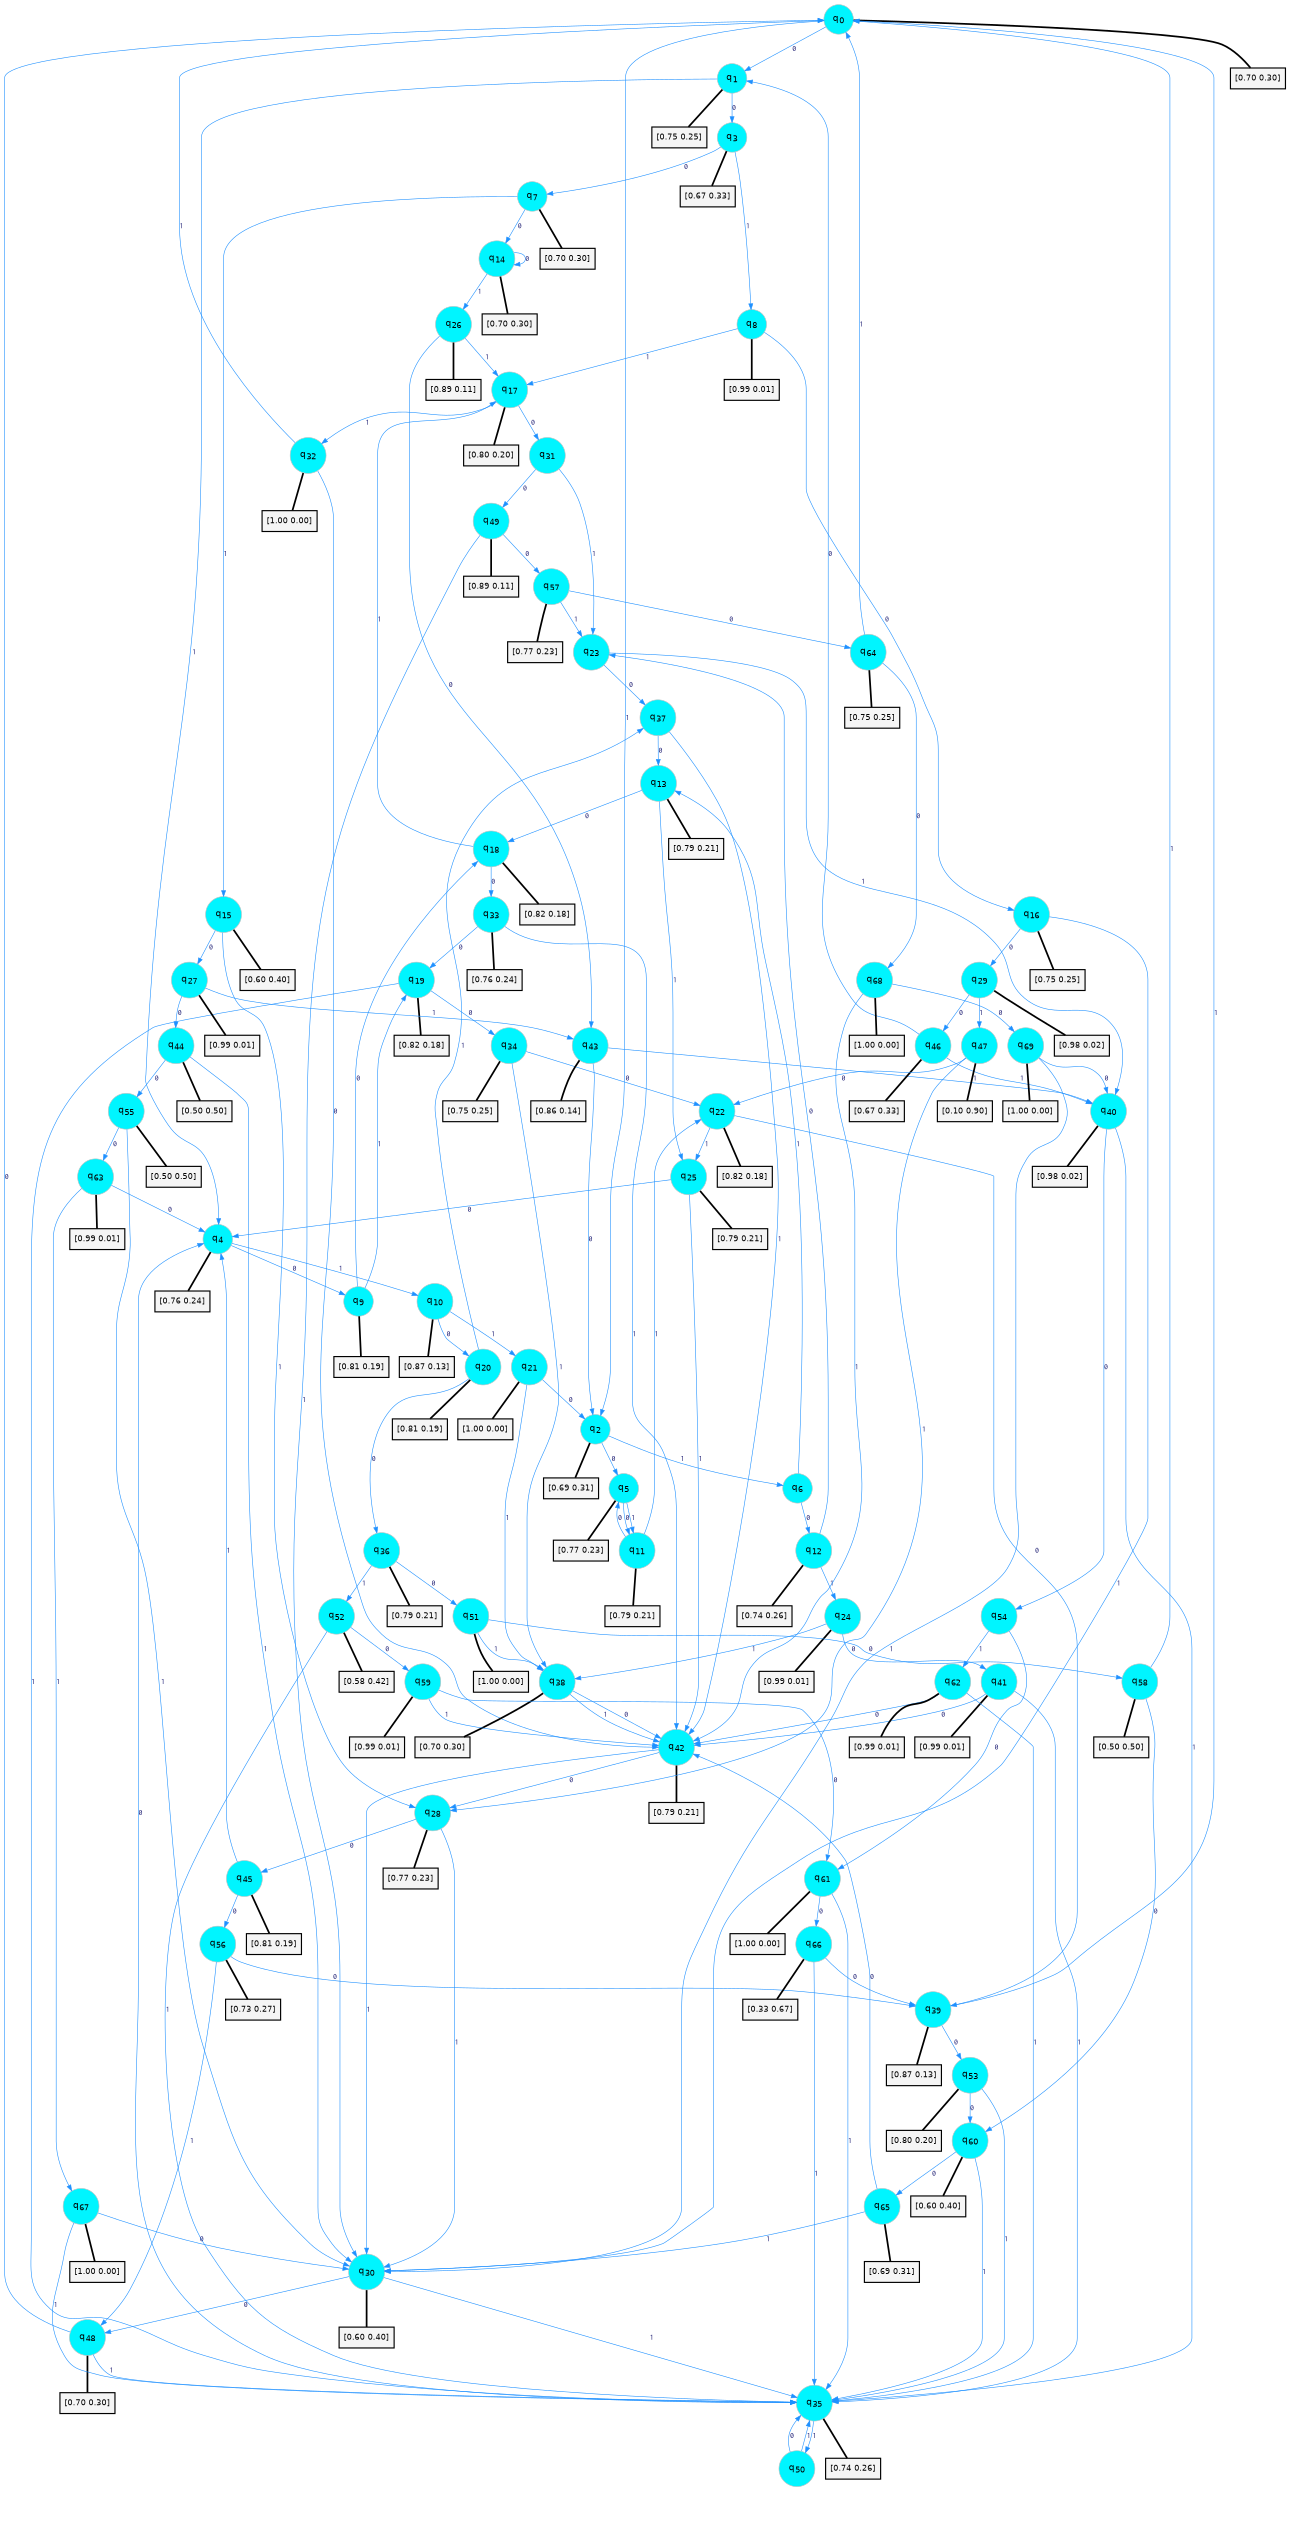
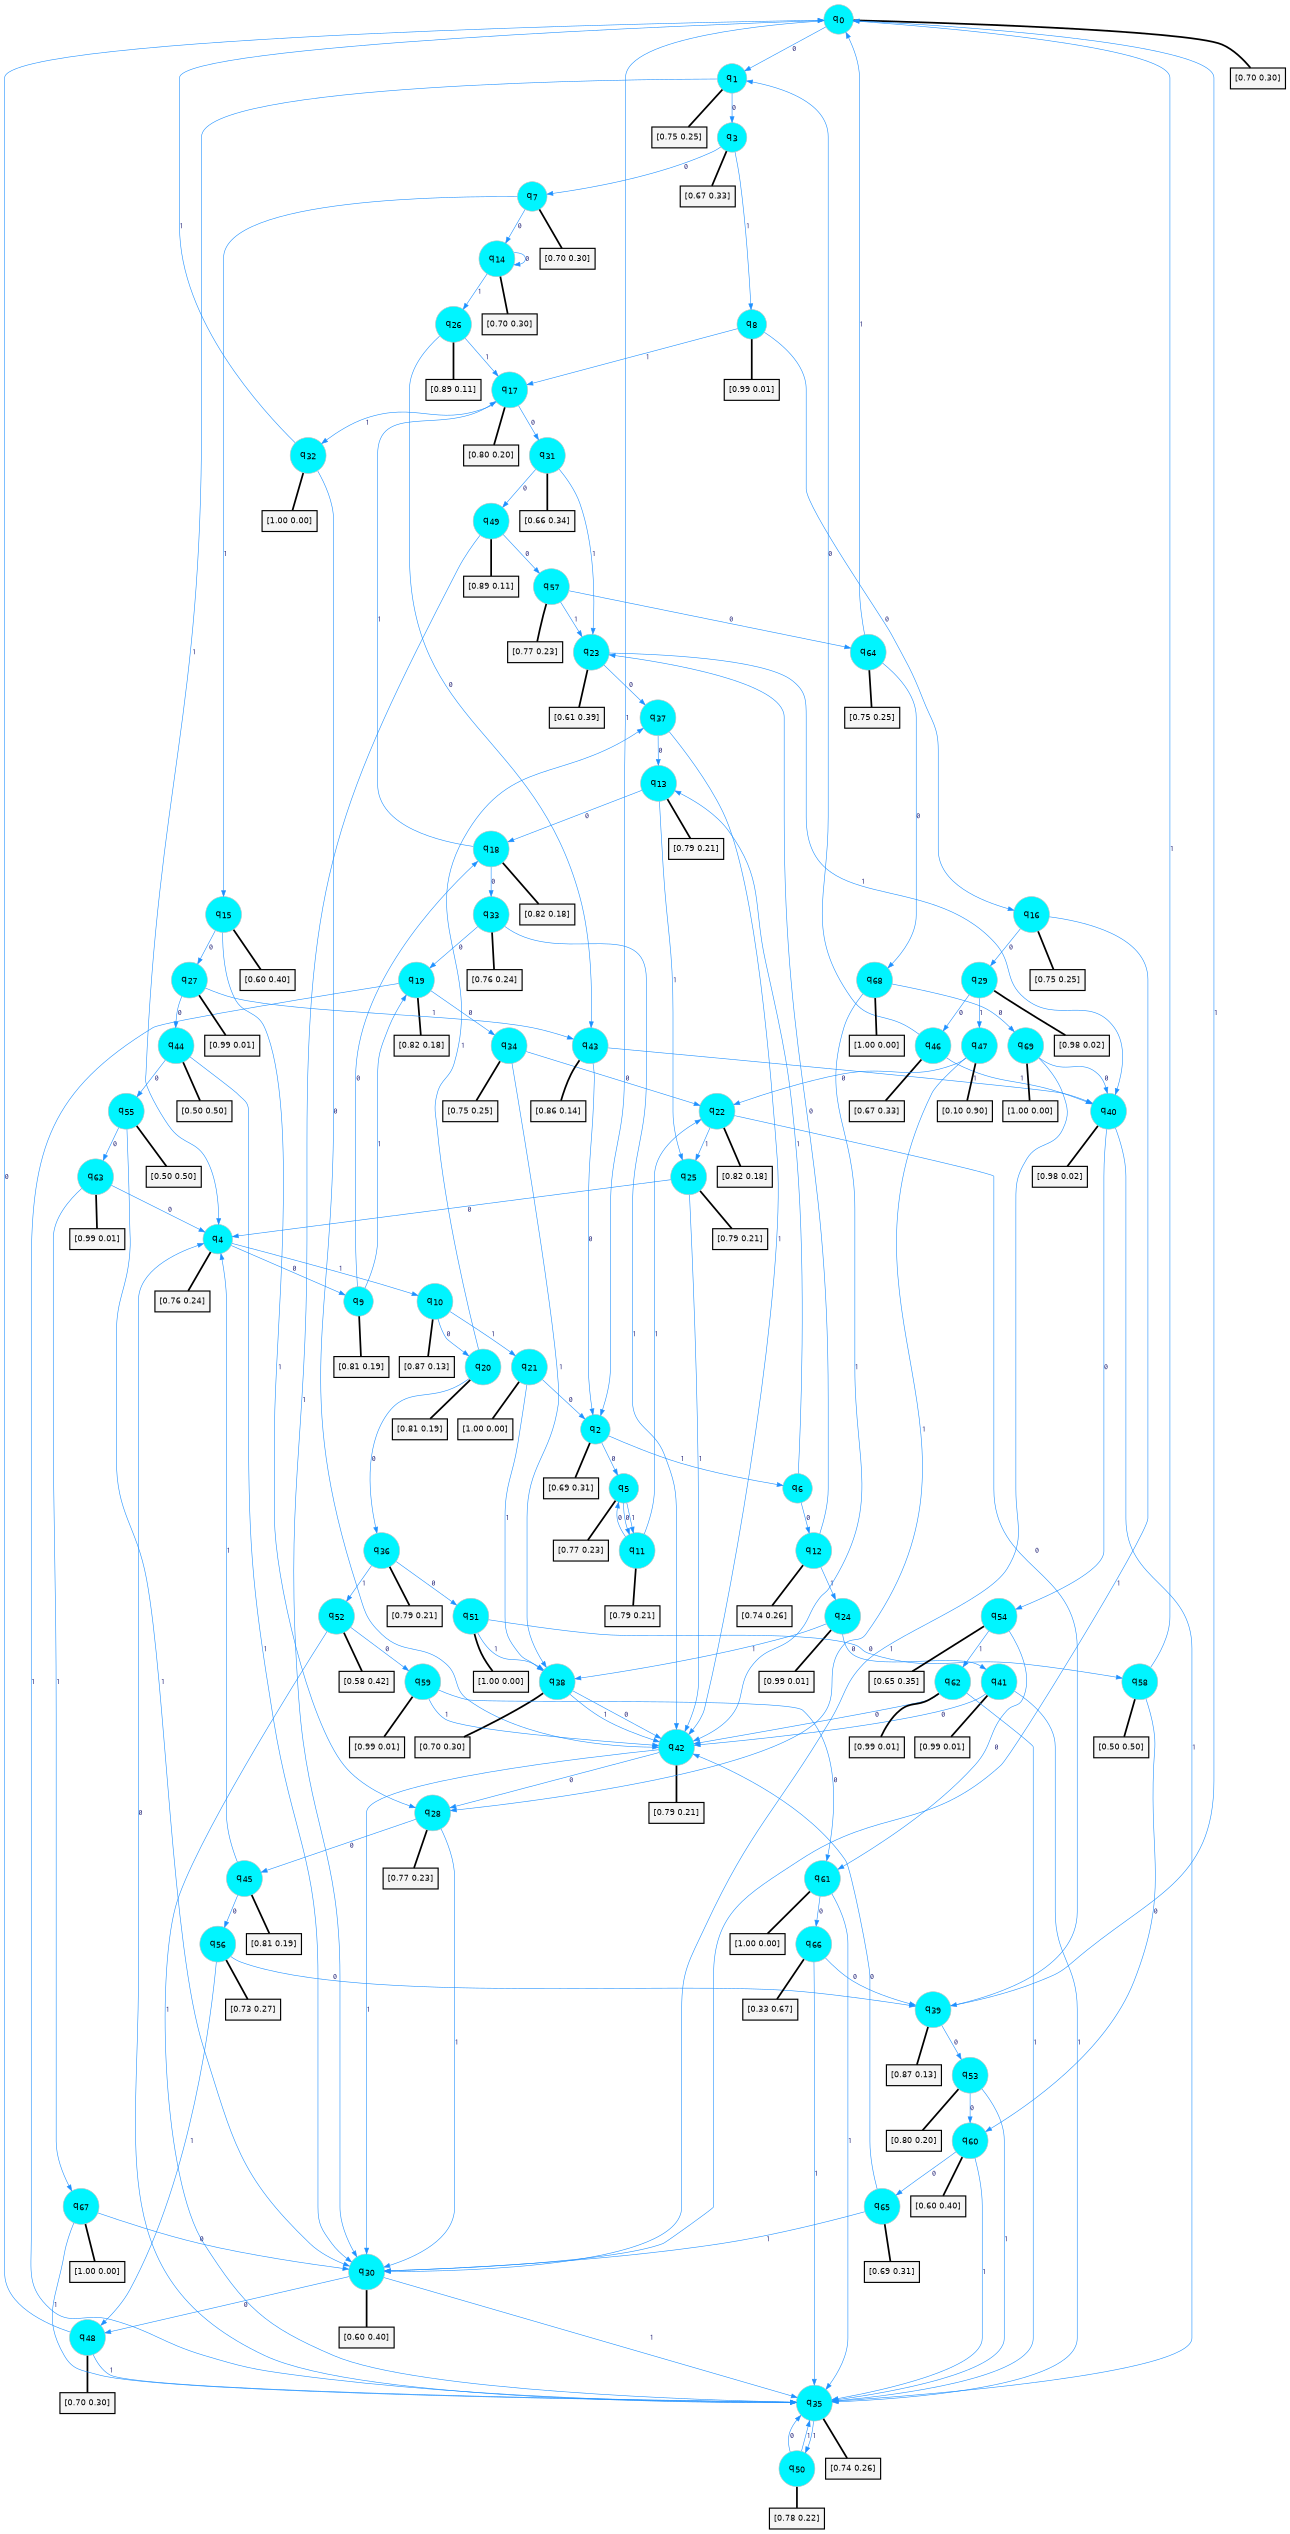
none -> (547, 521)
none -> (577, 718)
none -> (897, 1682)
none -> (797, 2519)
